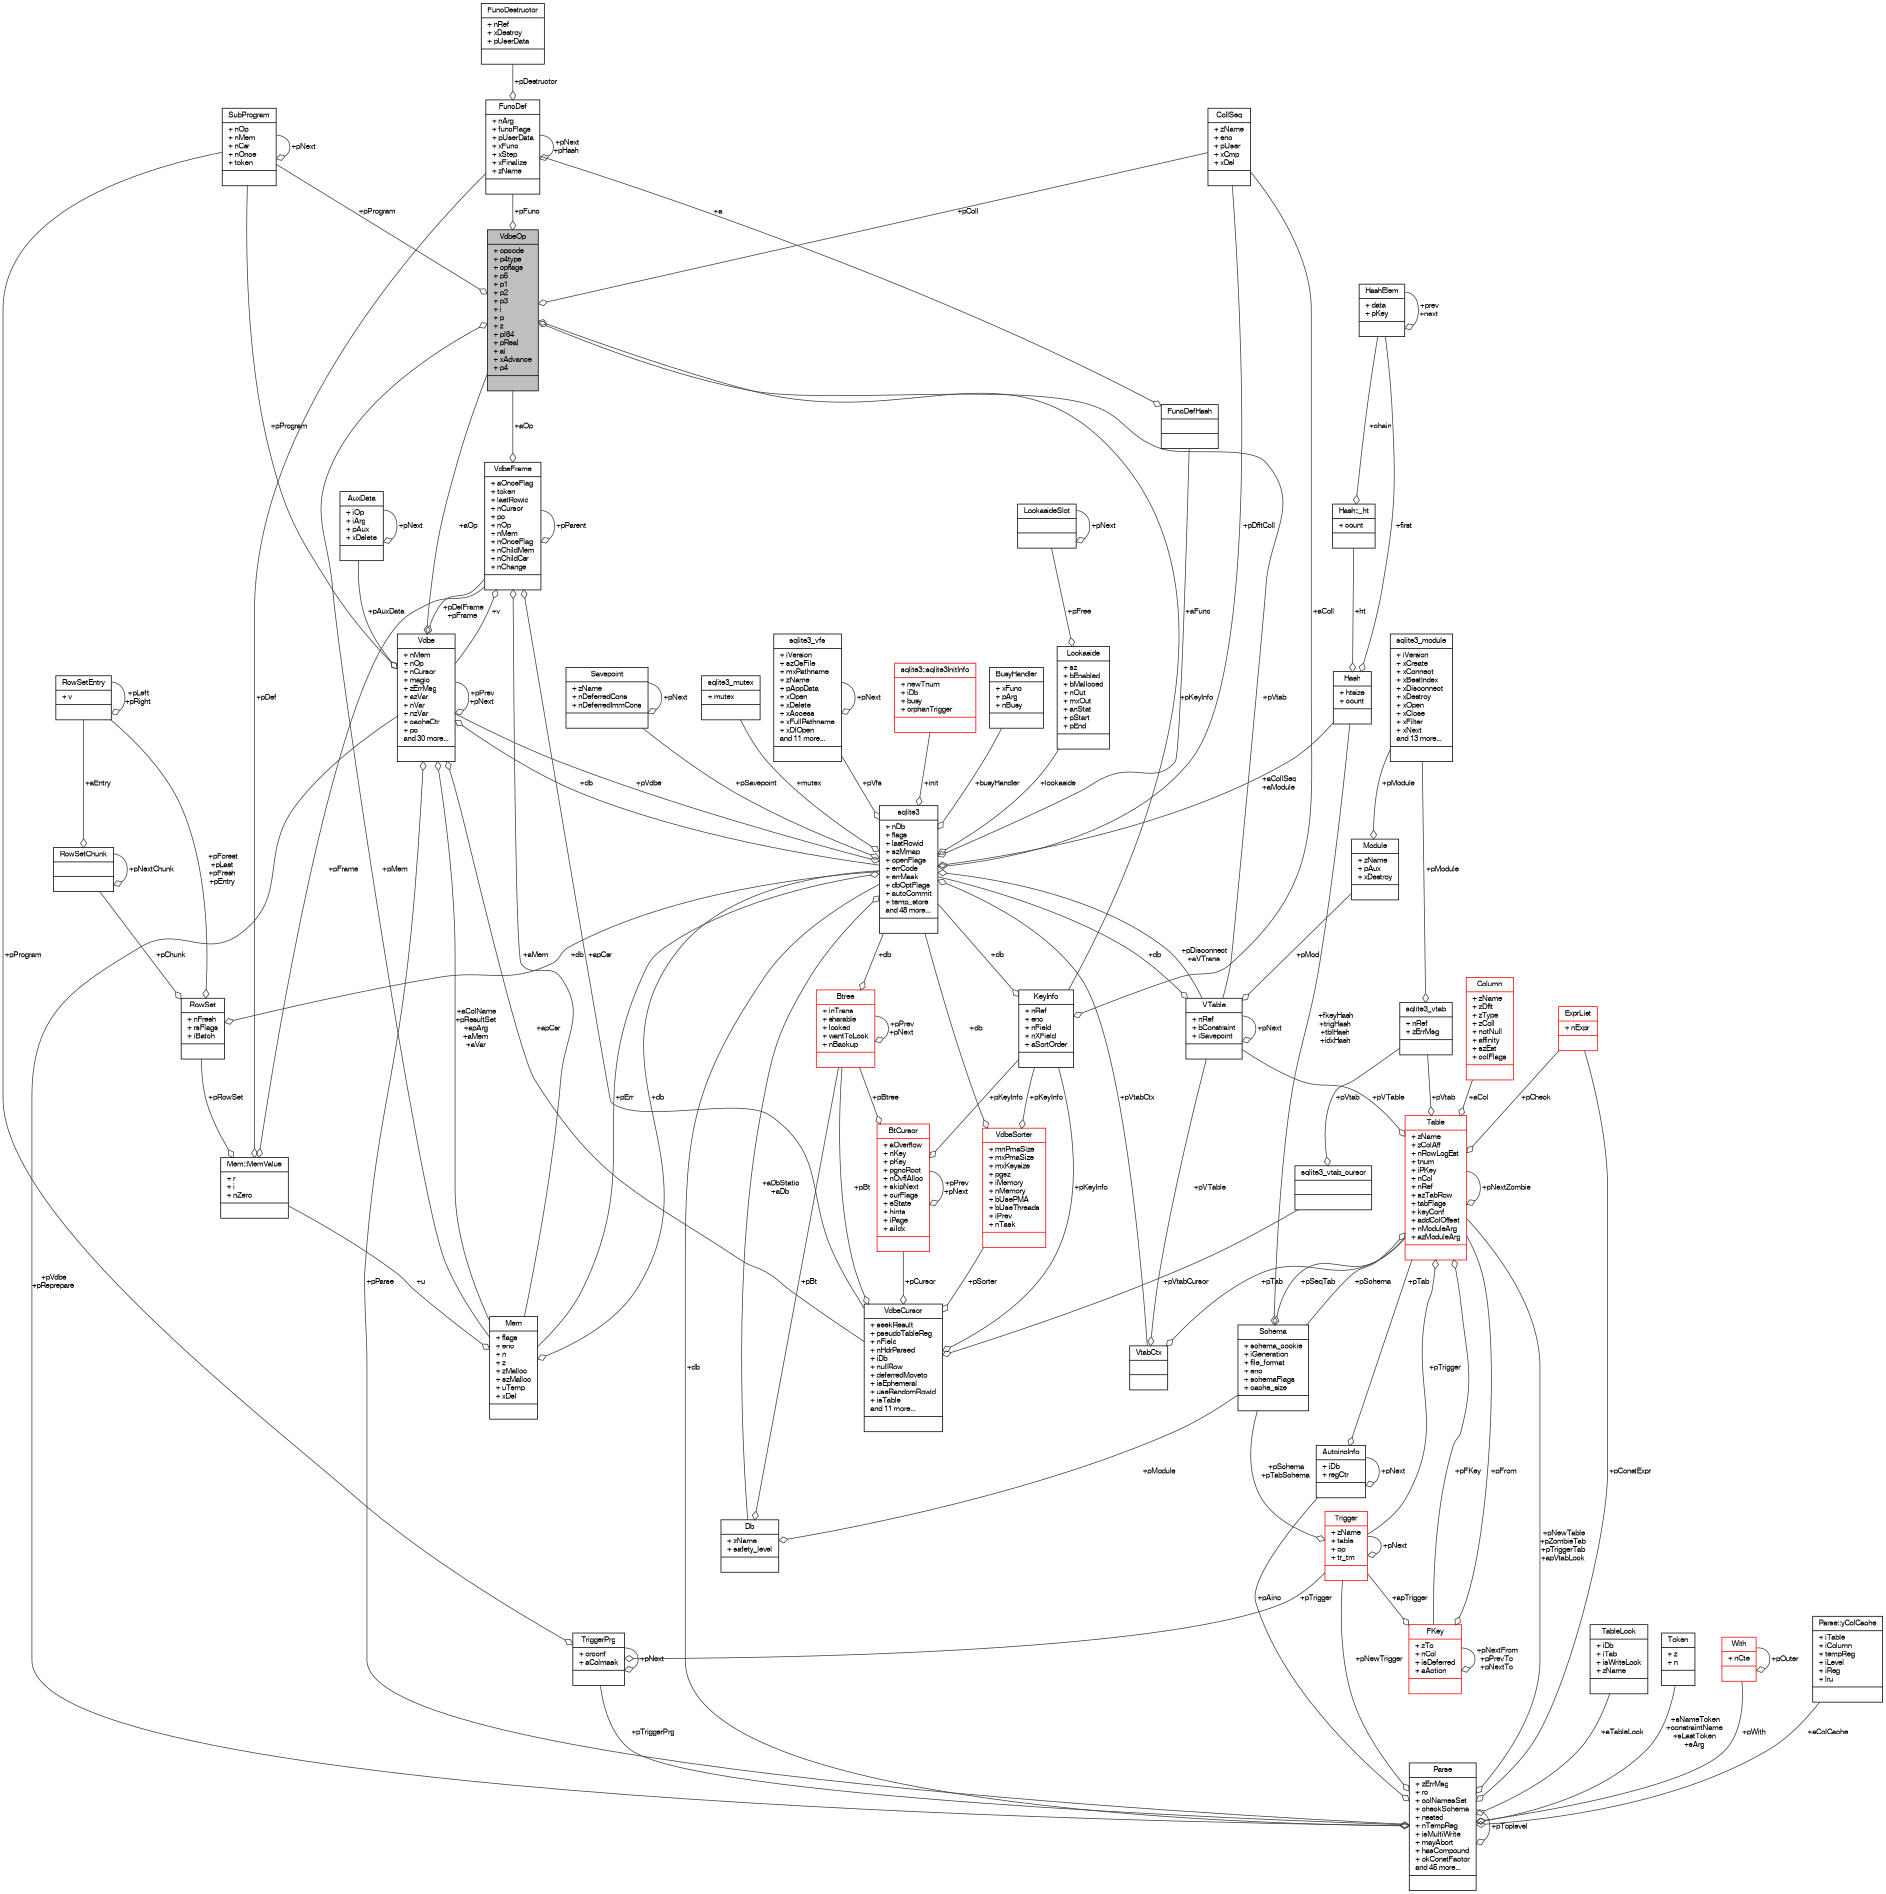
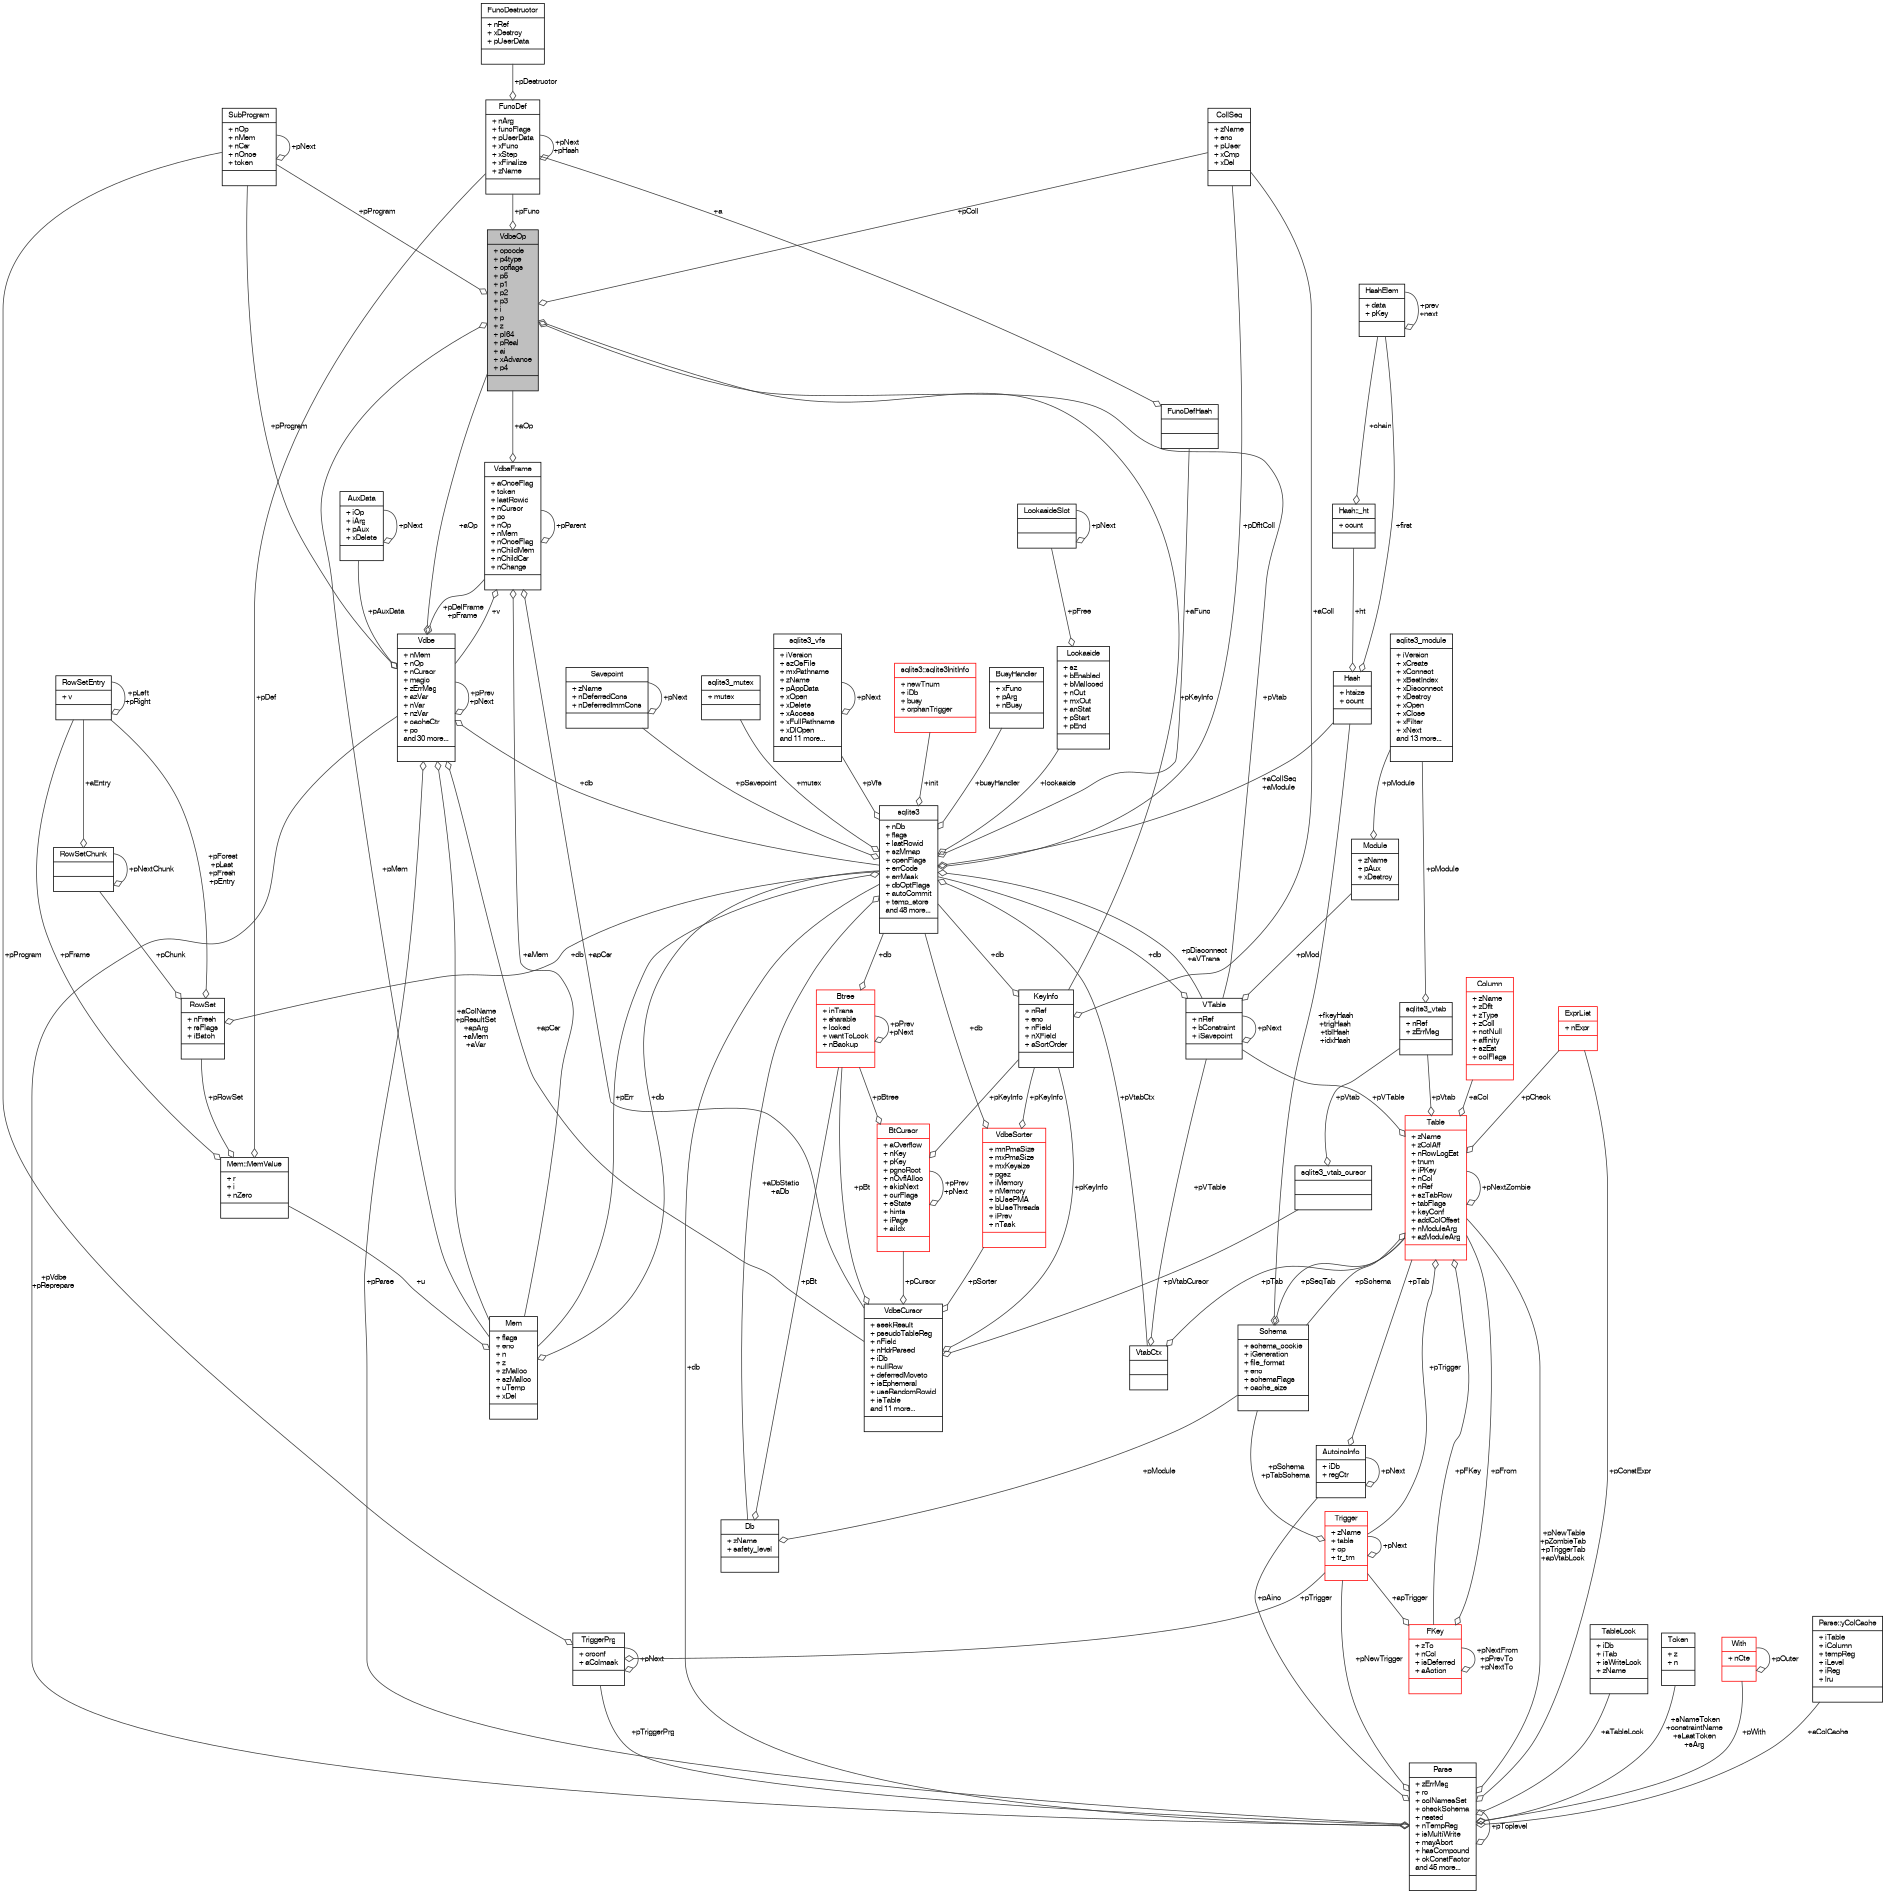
(659, 797) -> none
(320, 833) -> (58, 961)
